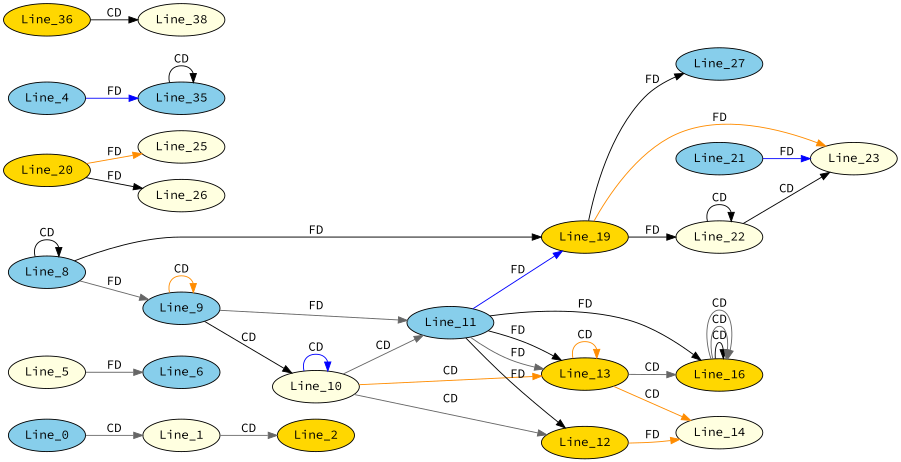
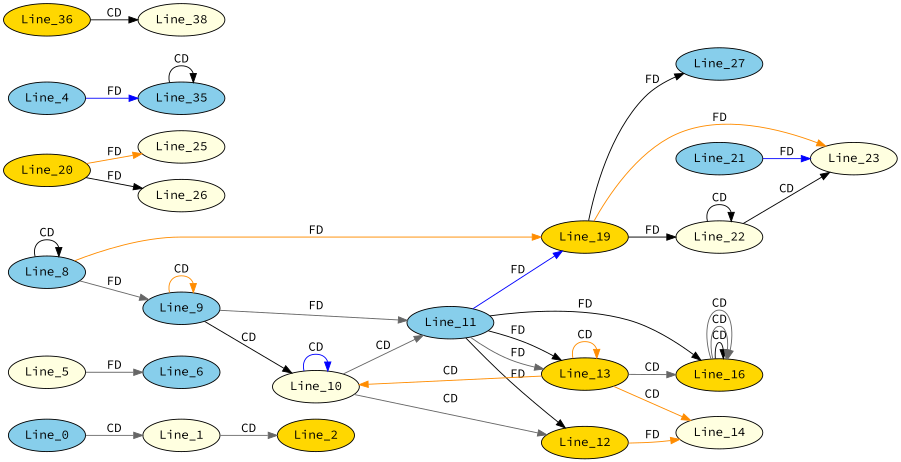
(302, 237) -> (302, 237)
(446, 381) -> (455, 380)
